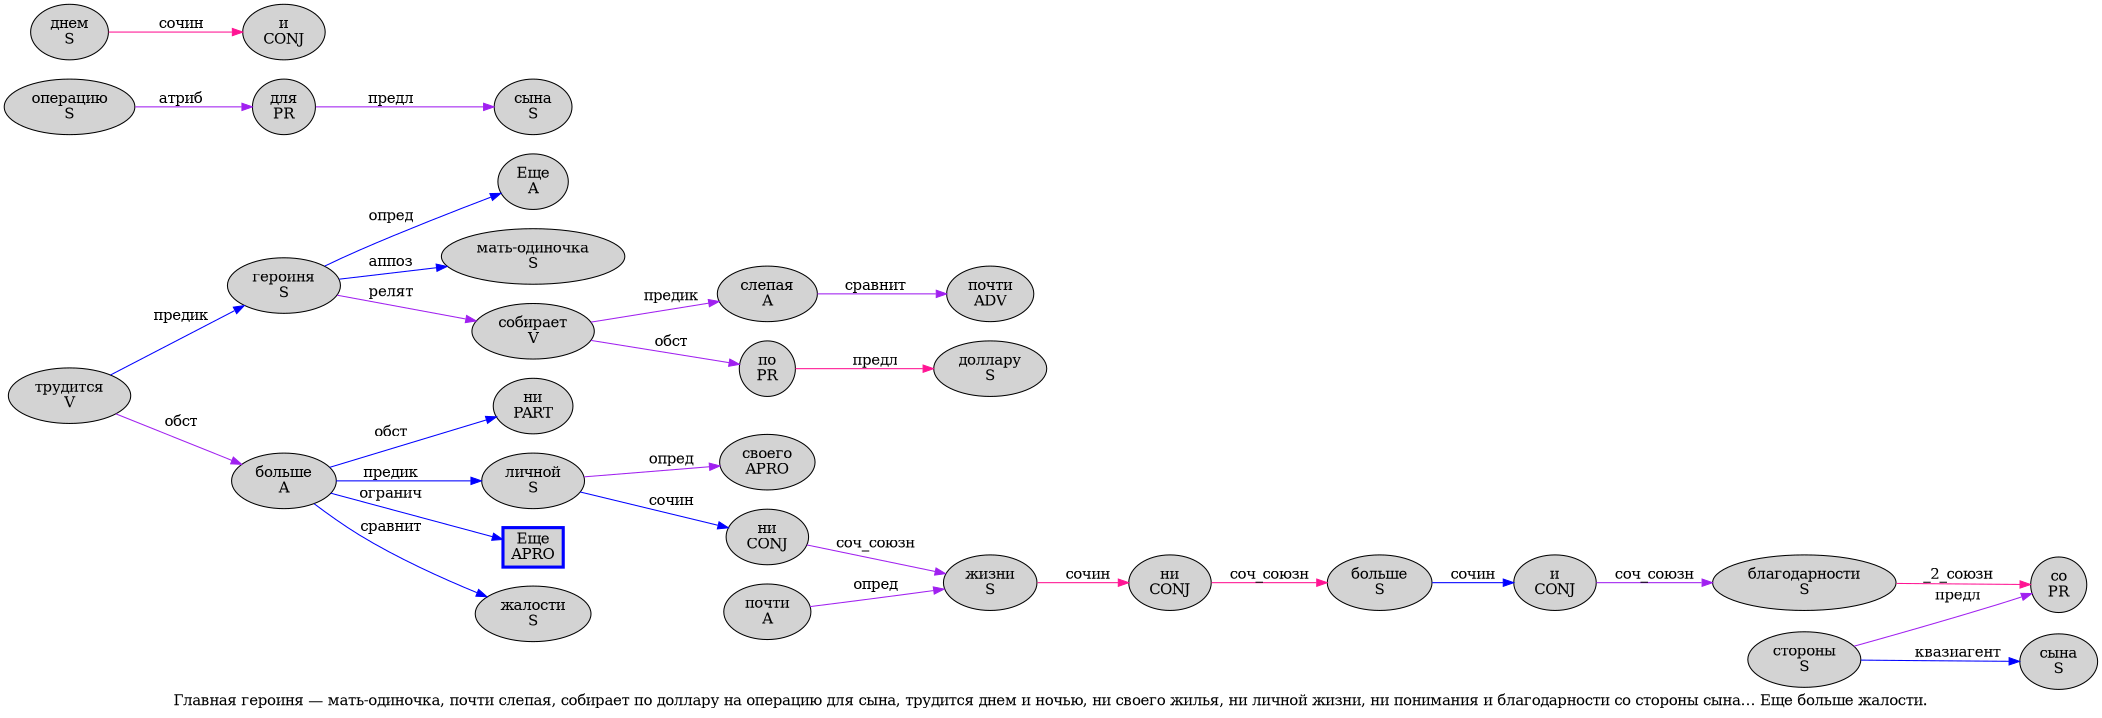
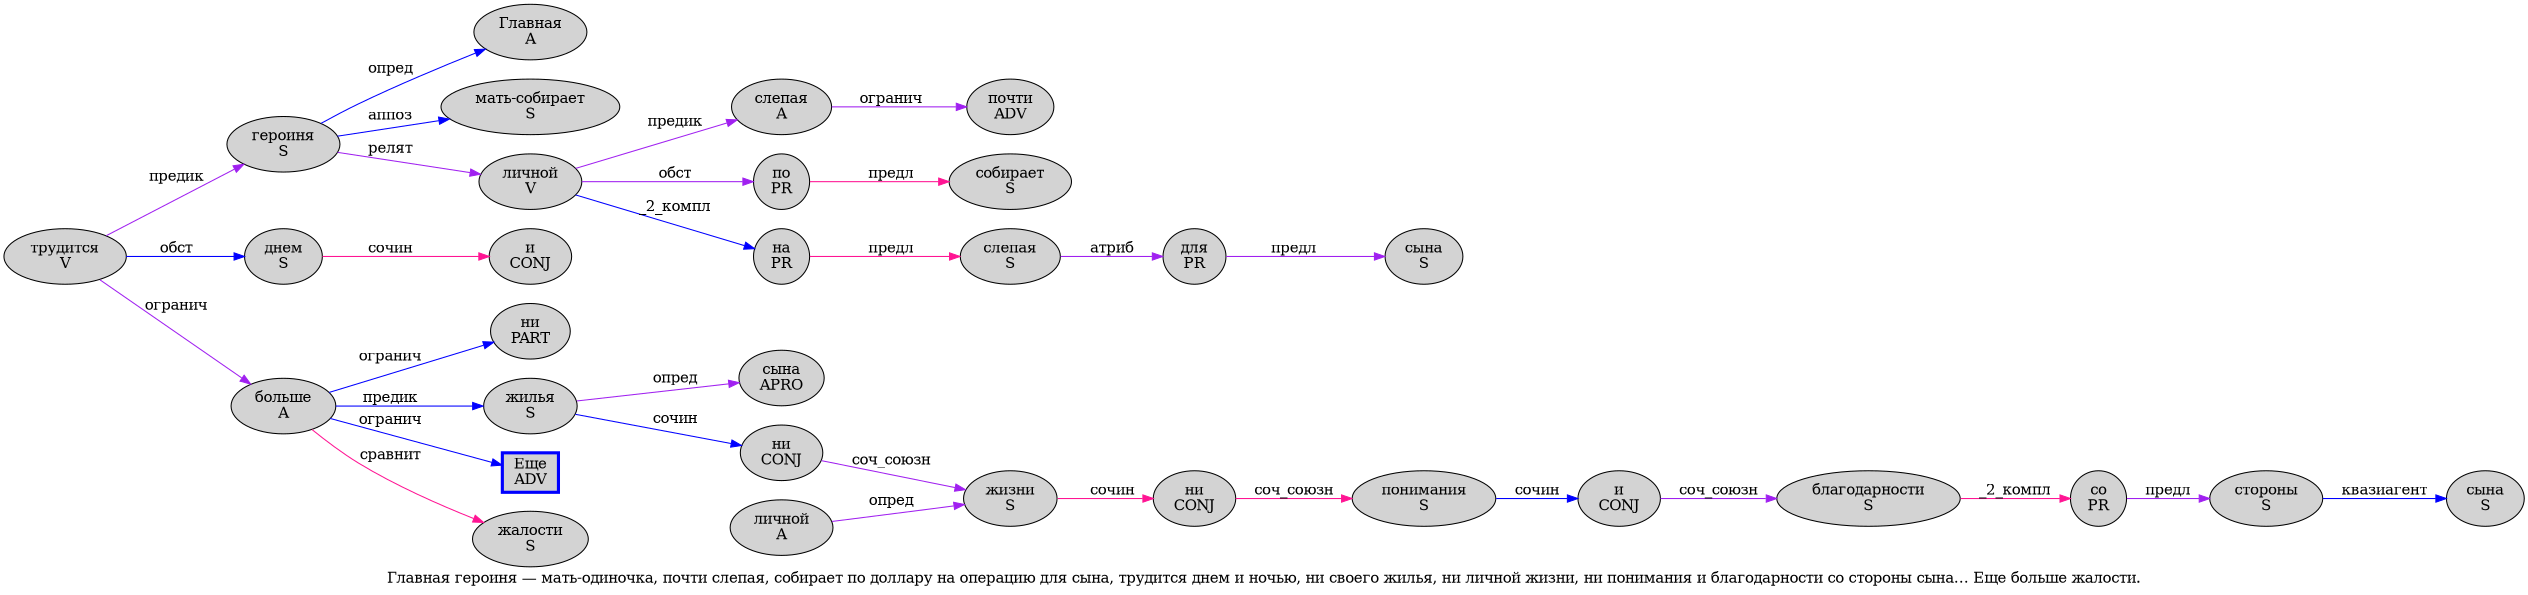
(70, 107) -> (1010, 256)
(533, 182) -> (530, 32)
none -> (180, 256)
(533, 256) -> (530, 107)
none -> (782, 256)
(875, 286) -> (891, 99)
(533, 331) -> (530, 182)
(173, 343) -> (170, 202)
(990, 369) -> (1010, 182)
(181, 422) -> (176, 306)
(391, 433) -> (390, 357)
(767, 462) -> (782, 378)
(533, 481) -> (530, 406)
(533, 547) -> (530, 473)
(393, 554) -> (389, 480)
(1958, 575) -> (2015, 491)
(1380, 583) -> (1424, 499)
(767, 612) -> (782, 528)
(1938, 622) -> (2163, 499)
